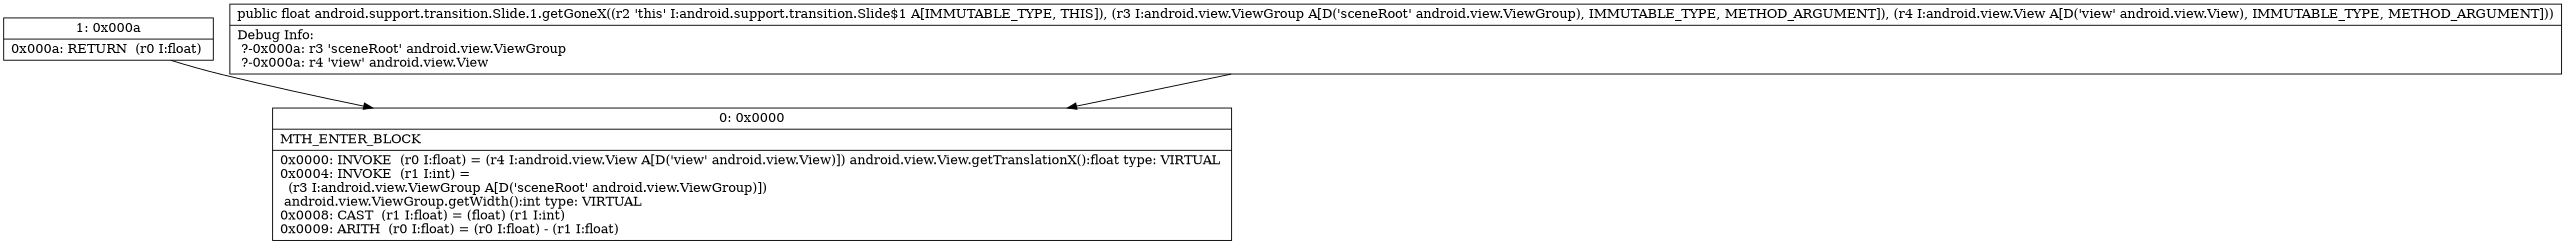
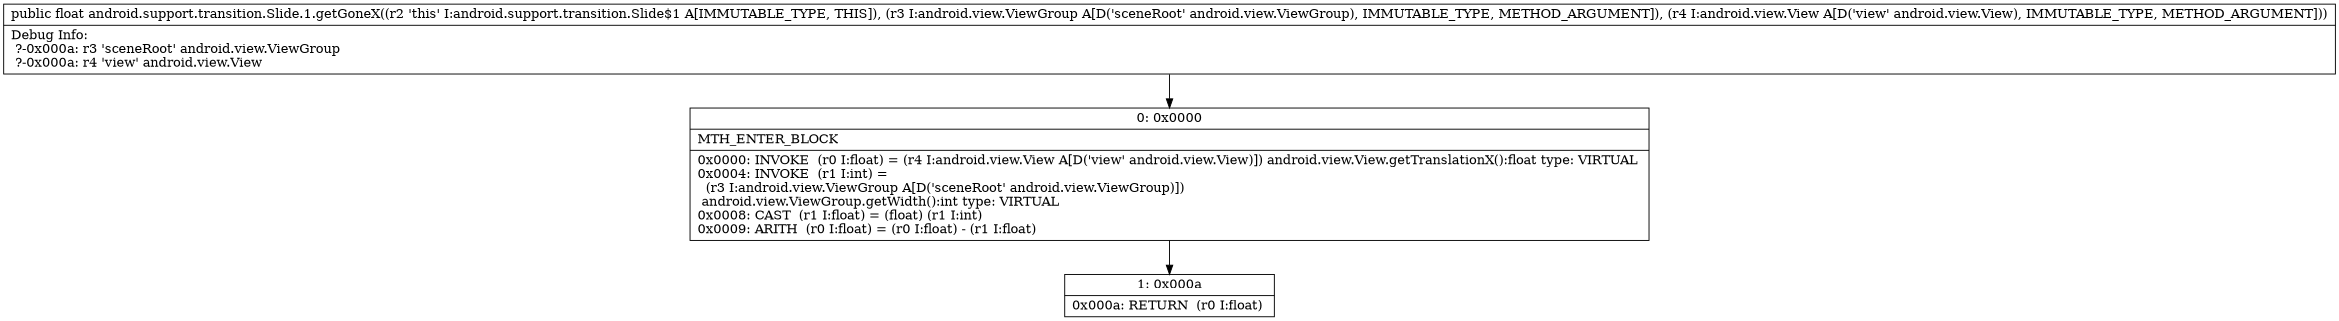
(267, 85) -> (1170, 253)
